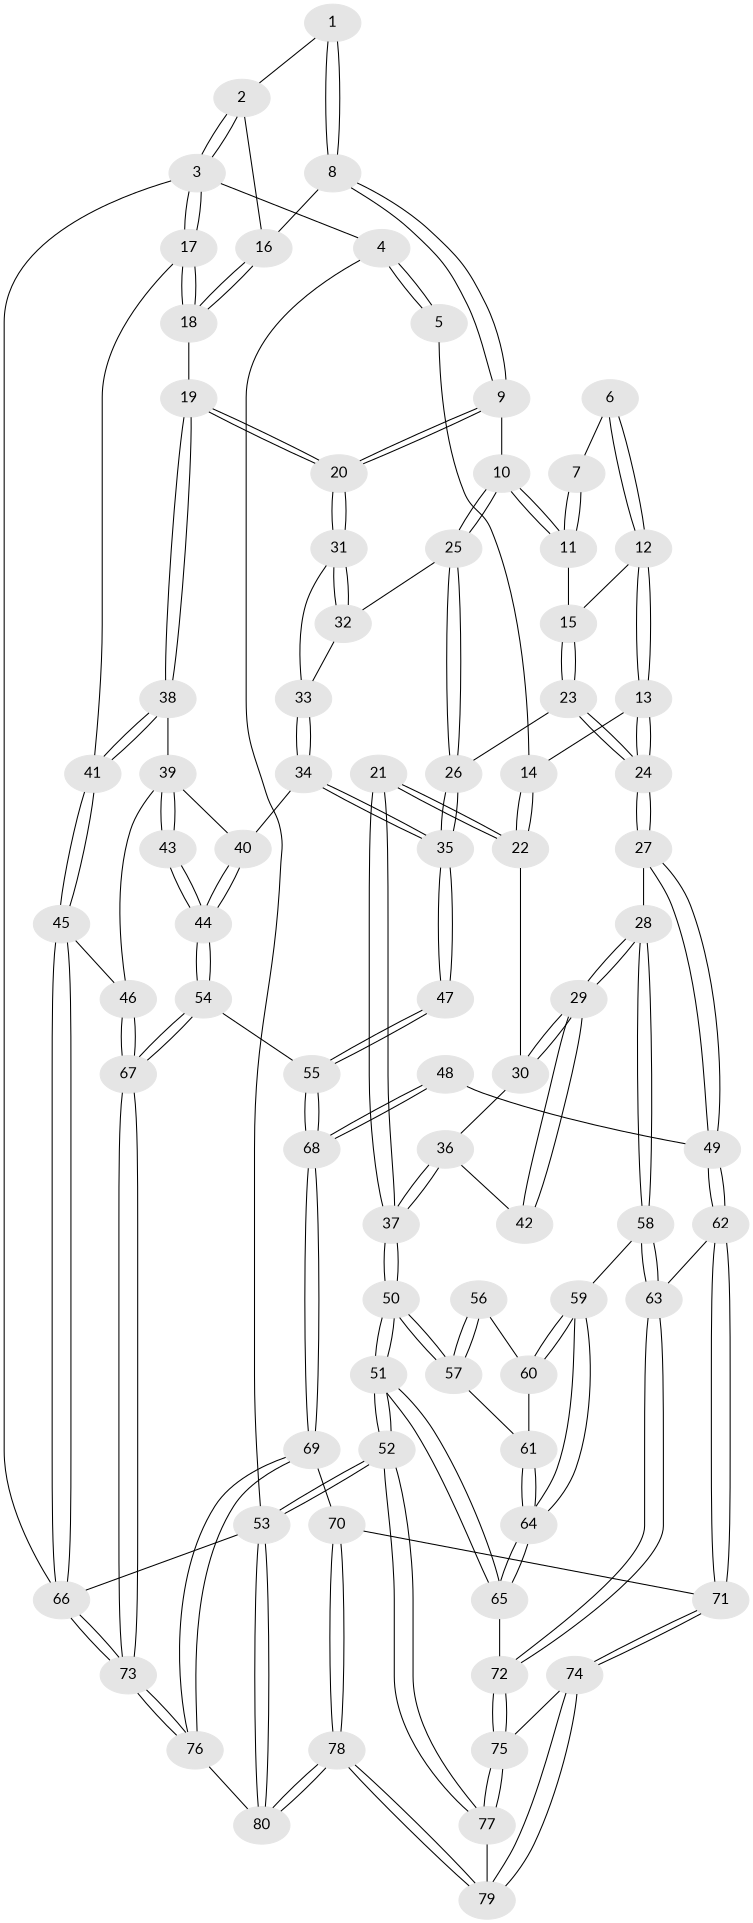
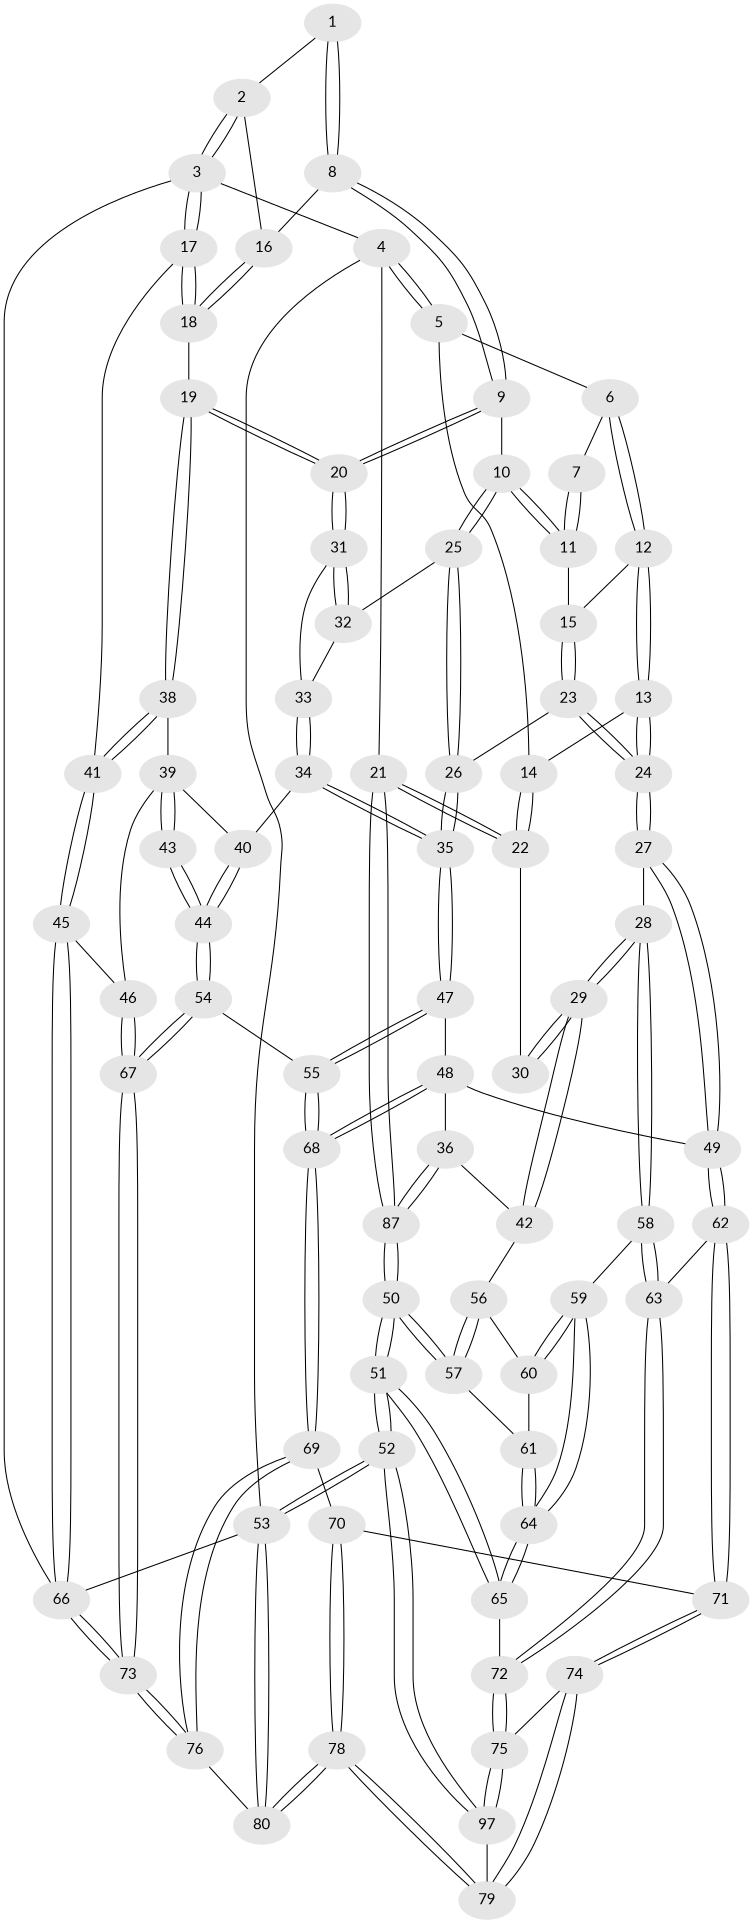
none -> (525, 361)
none -> (382, 511)
none -> (445, 1037)
(483, 1112) -> (445, 1112)
(391, 1225) -> (391, 1225)
none -> (502, 1262)
(487, 1825) -> (487, 1825)
